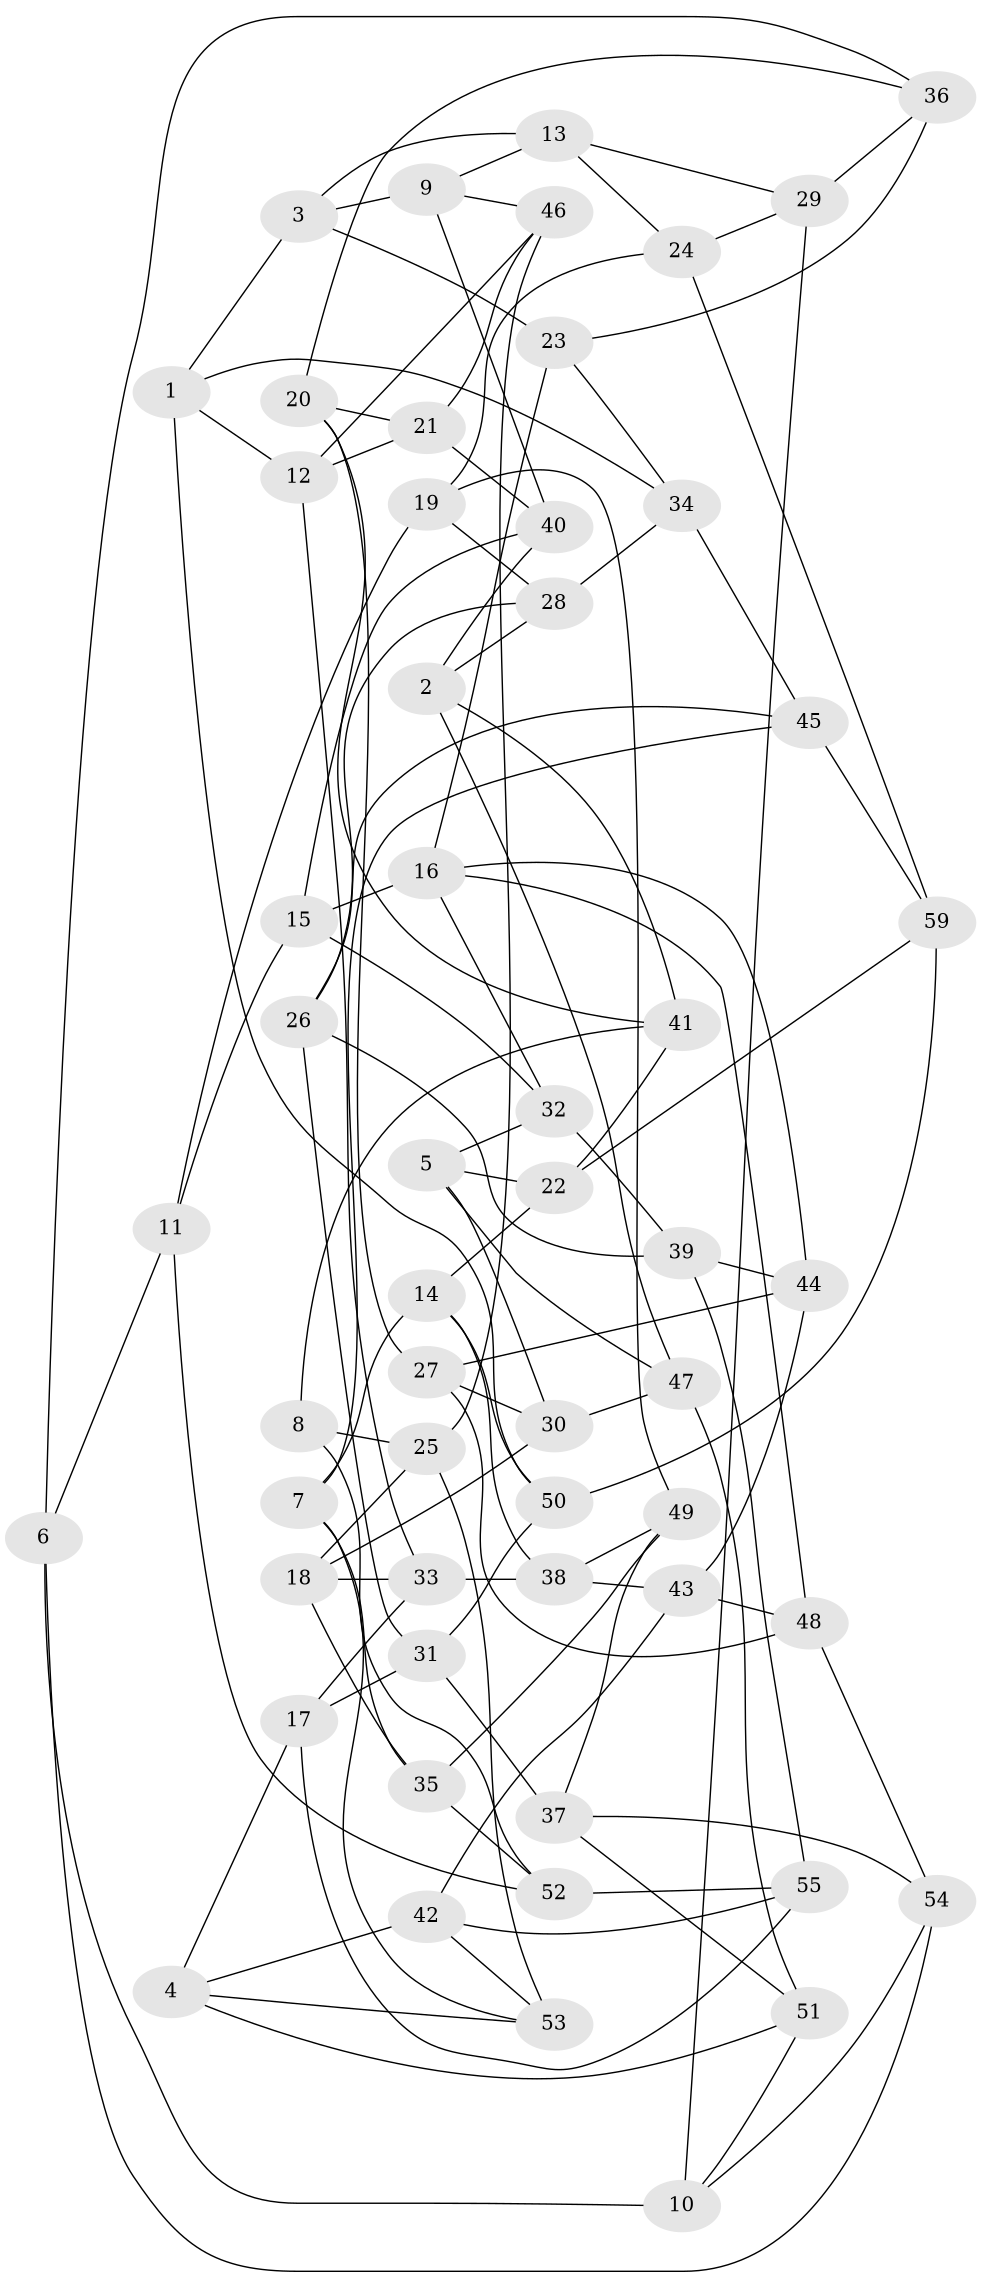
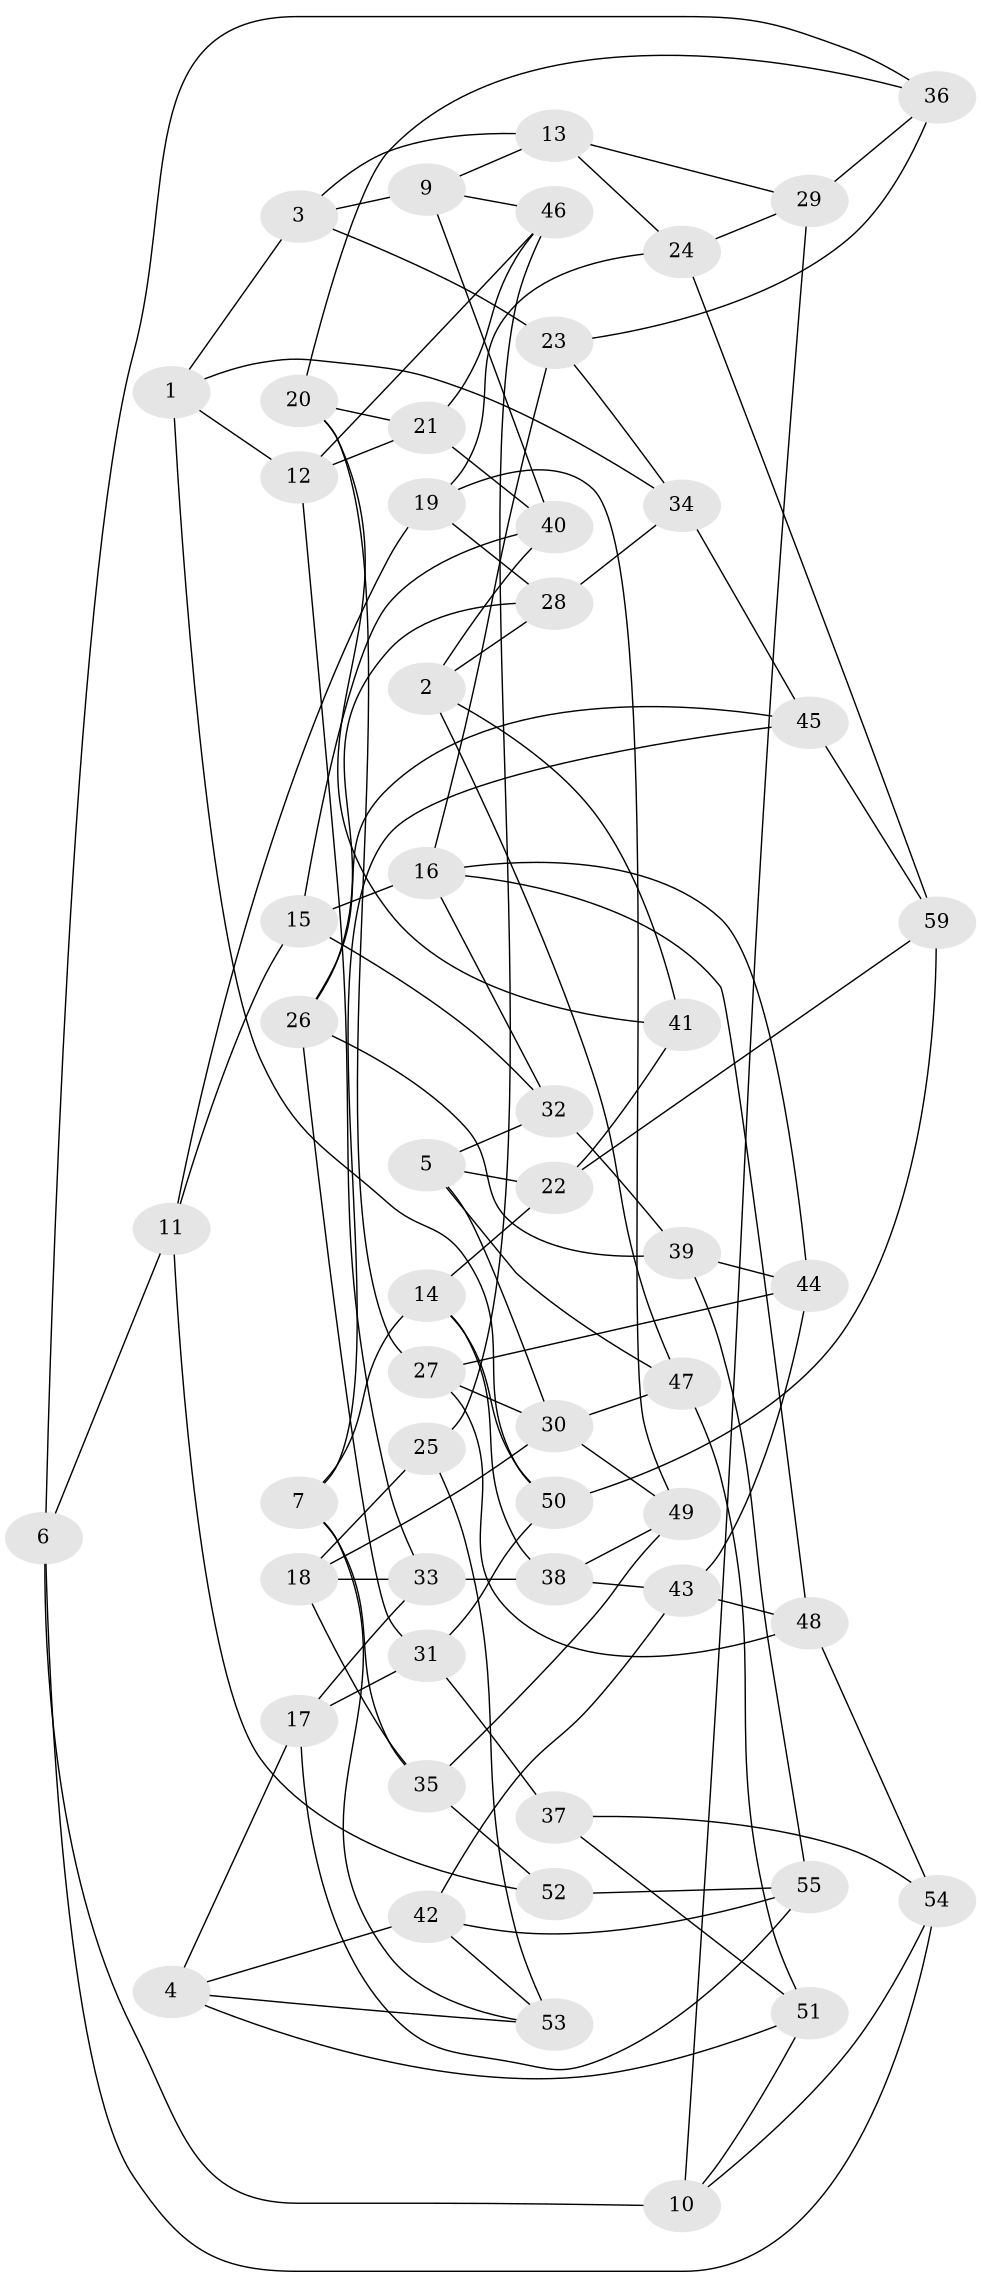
(299, 1426) -> none
(606, 1668) -> (618, 1470)
